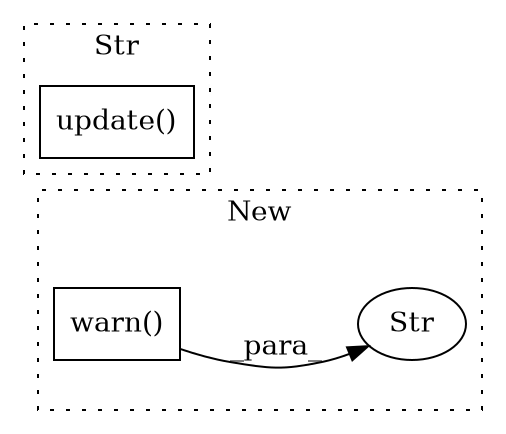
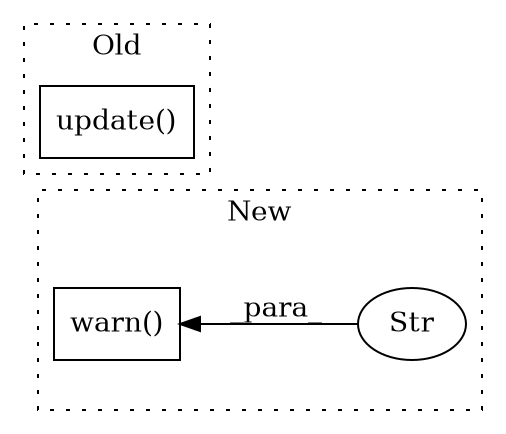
(117, 47) -> (117, 47)
(265, 367) -> (279, 324)
